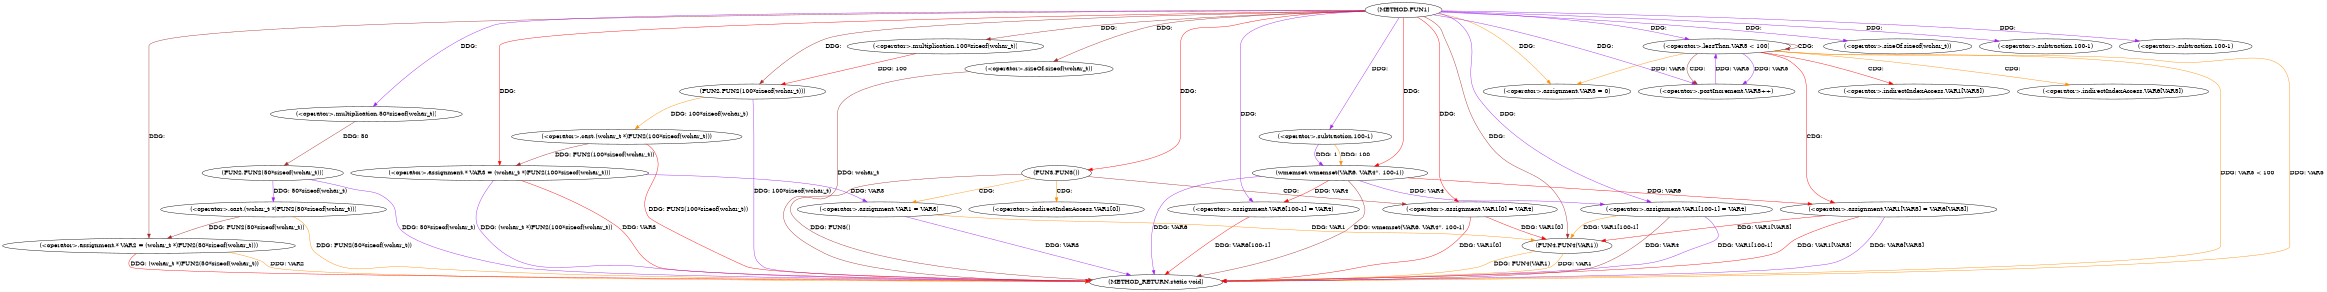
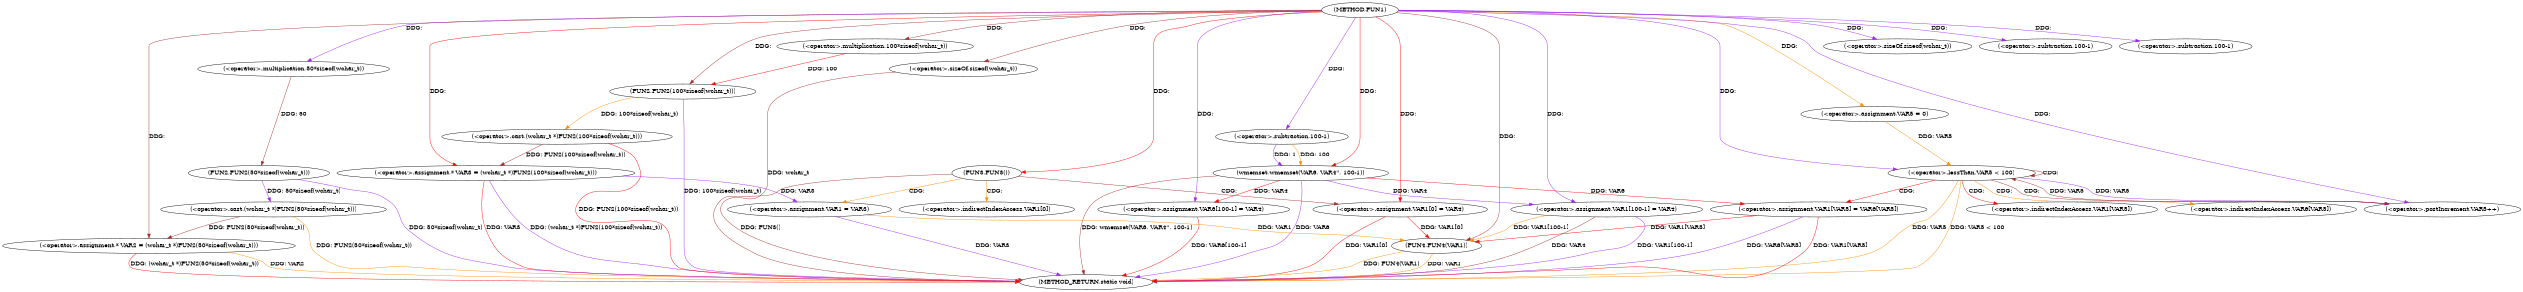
(1630, 67) -> (1916, 142)
(1715, 71) -> (2200, 202)
